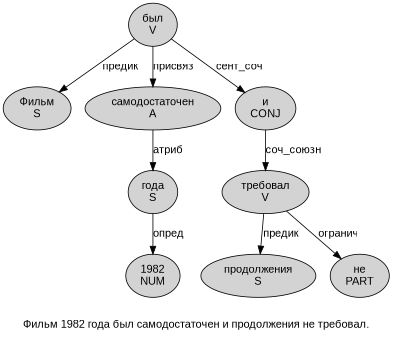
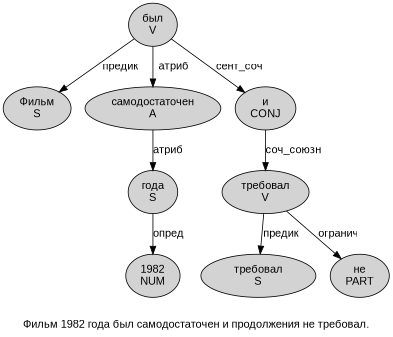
(174, 67) -> (174, 67)
(258, 276) -> (258, 276)
